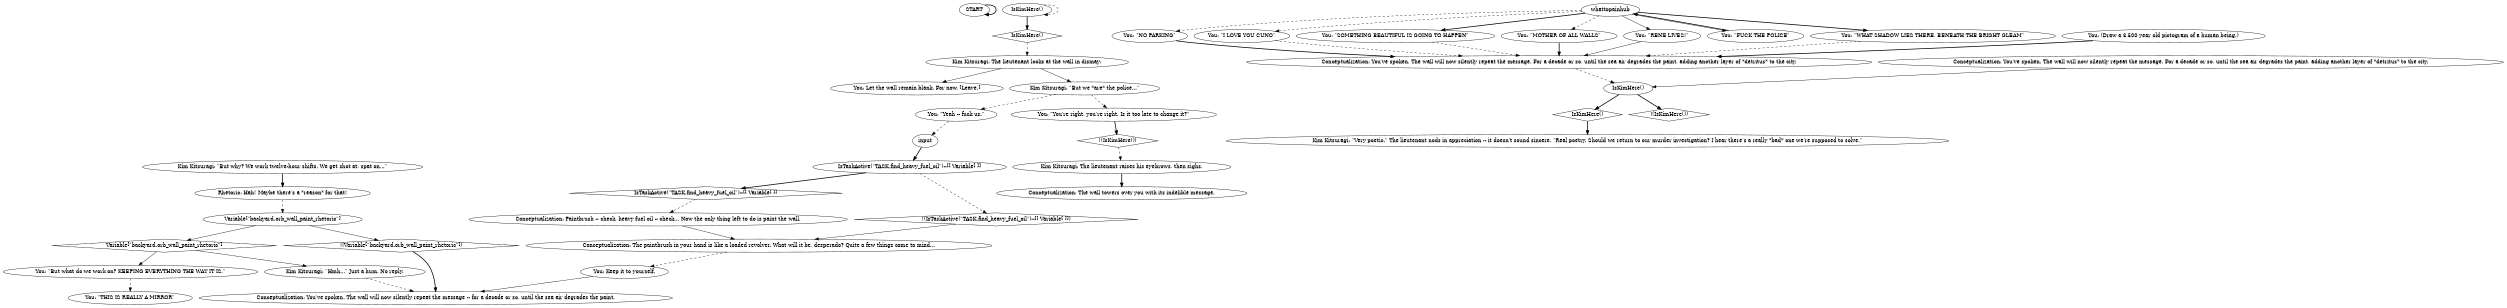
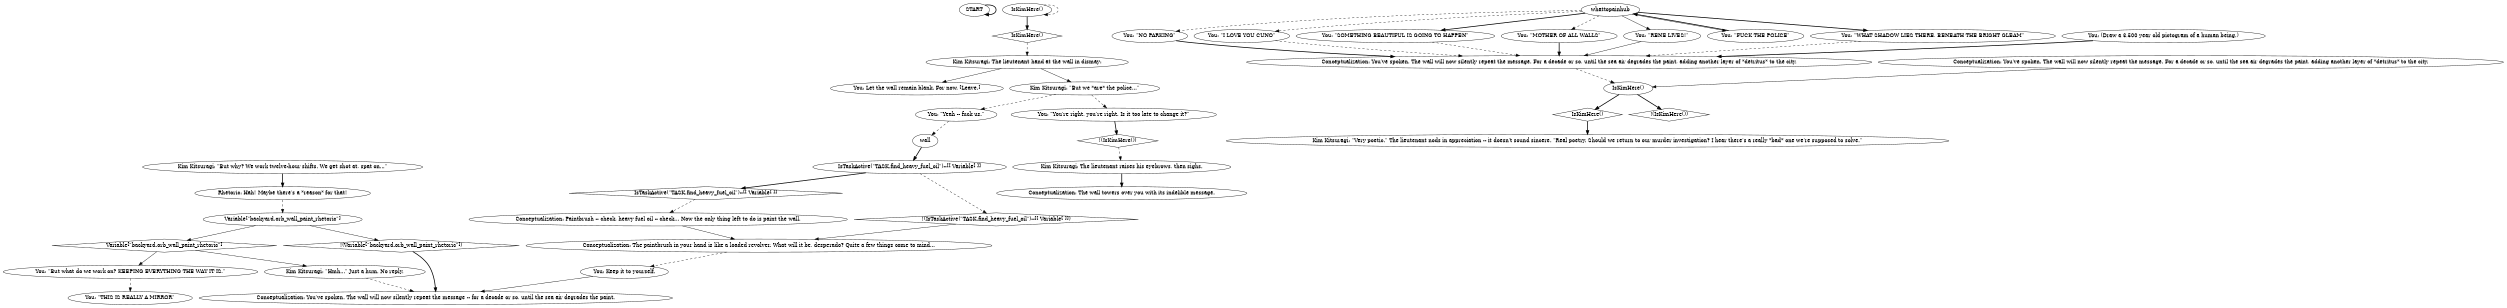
(1027, 62) -> (1027, 62)
(925, 141) -> (925, 141)
